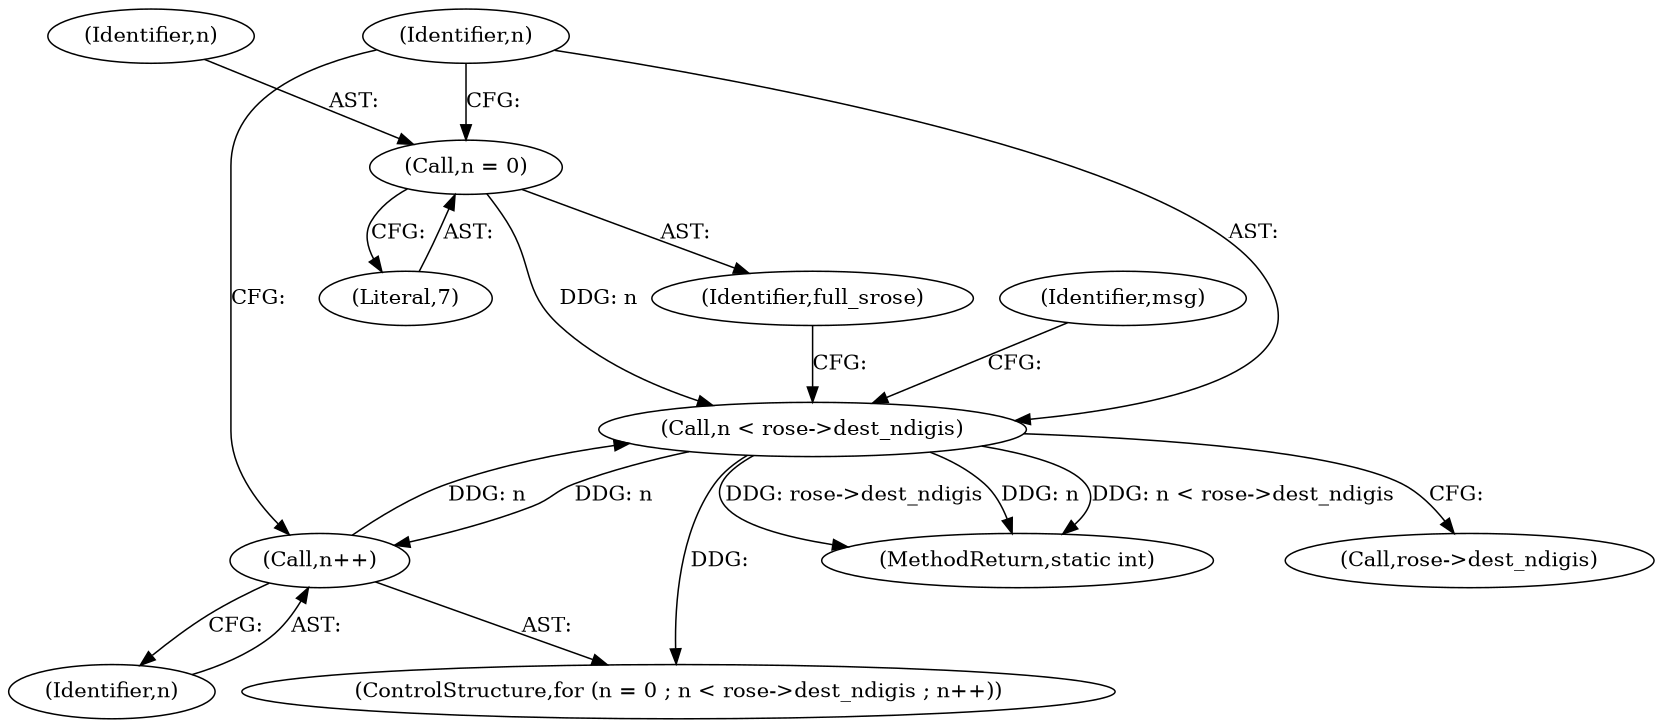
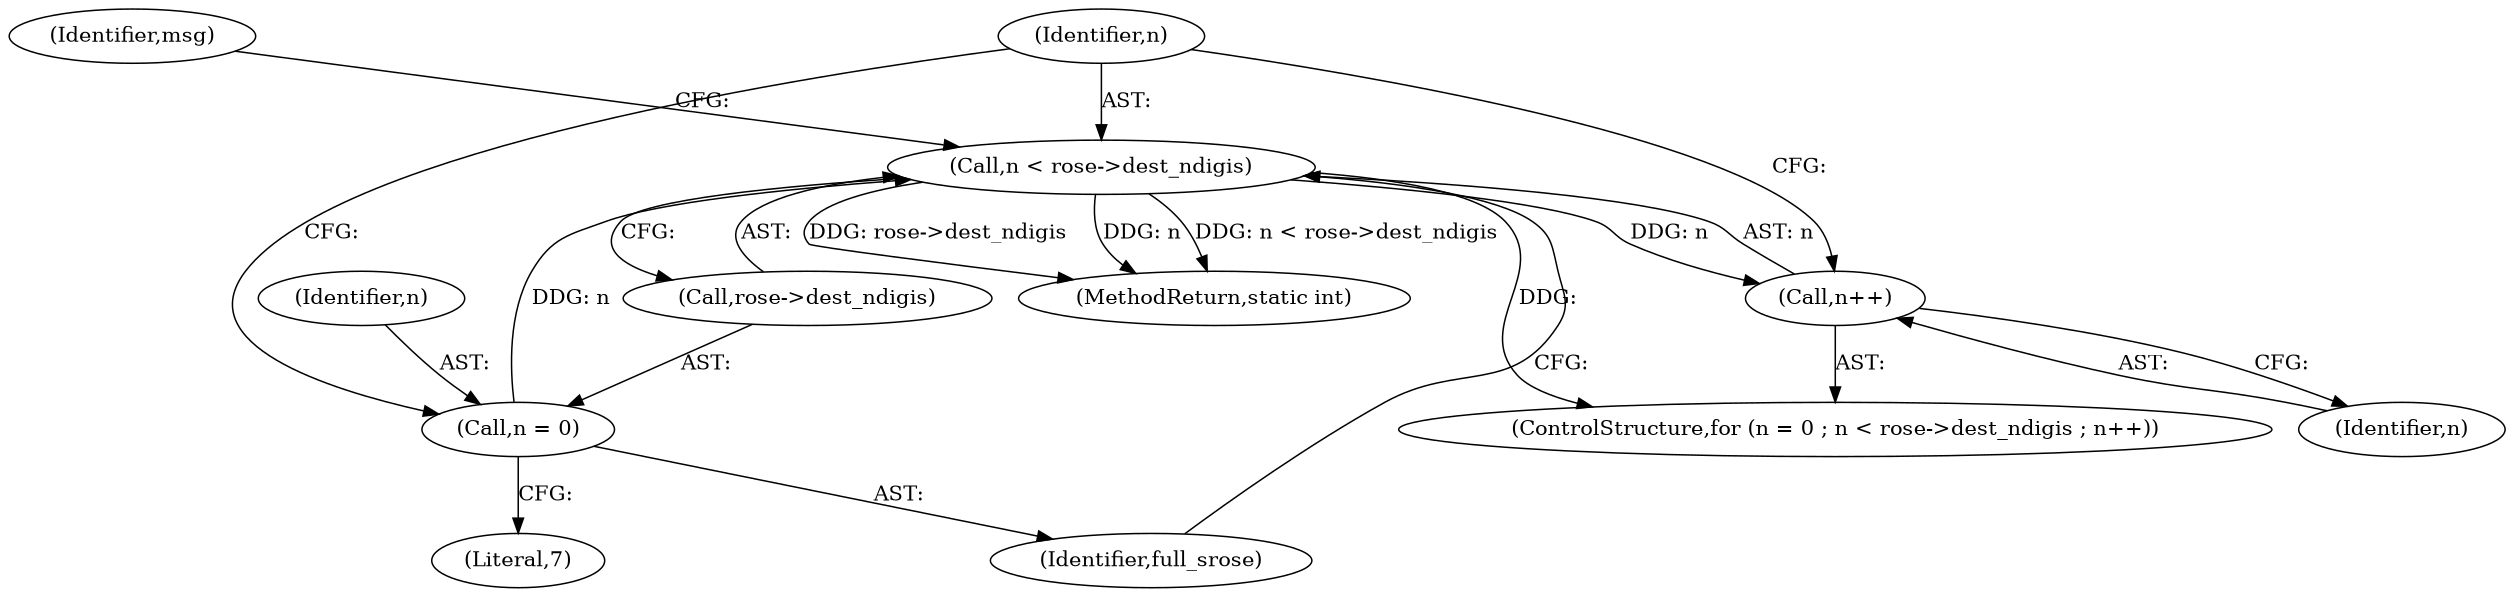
none -> (774, 201)
(435, 240) -> (667, 362)
(487, 495) -> (1779, 233)
